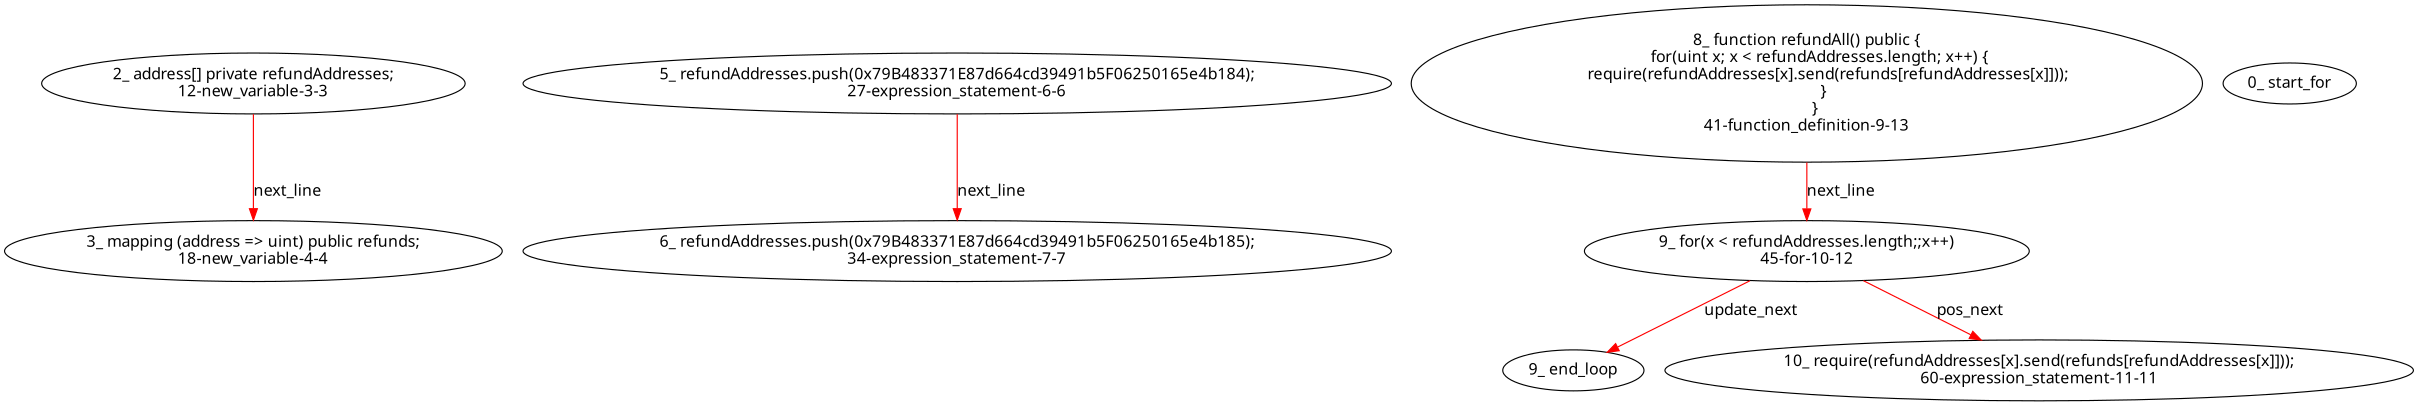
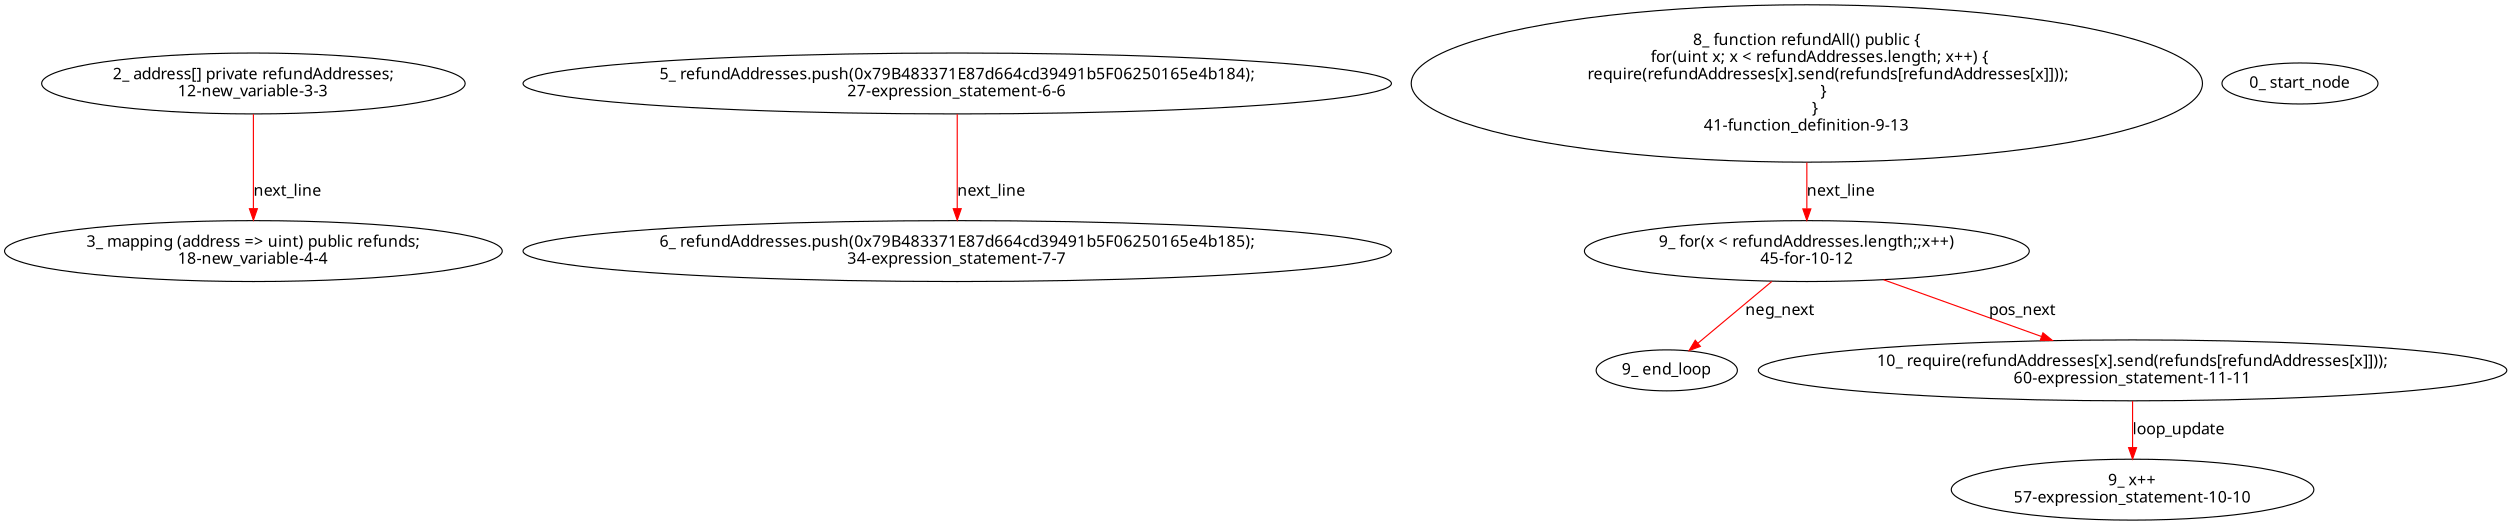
(2290, 83) -> (2300, 83)
(1751, 311) -> (1780, 311)
none -> (2133, 490)
